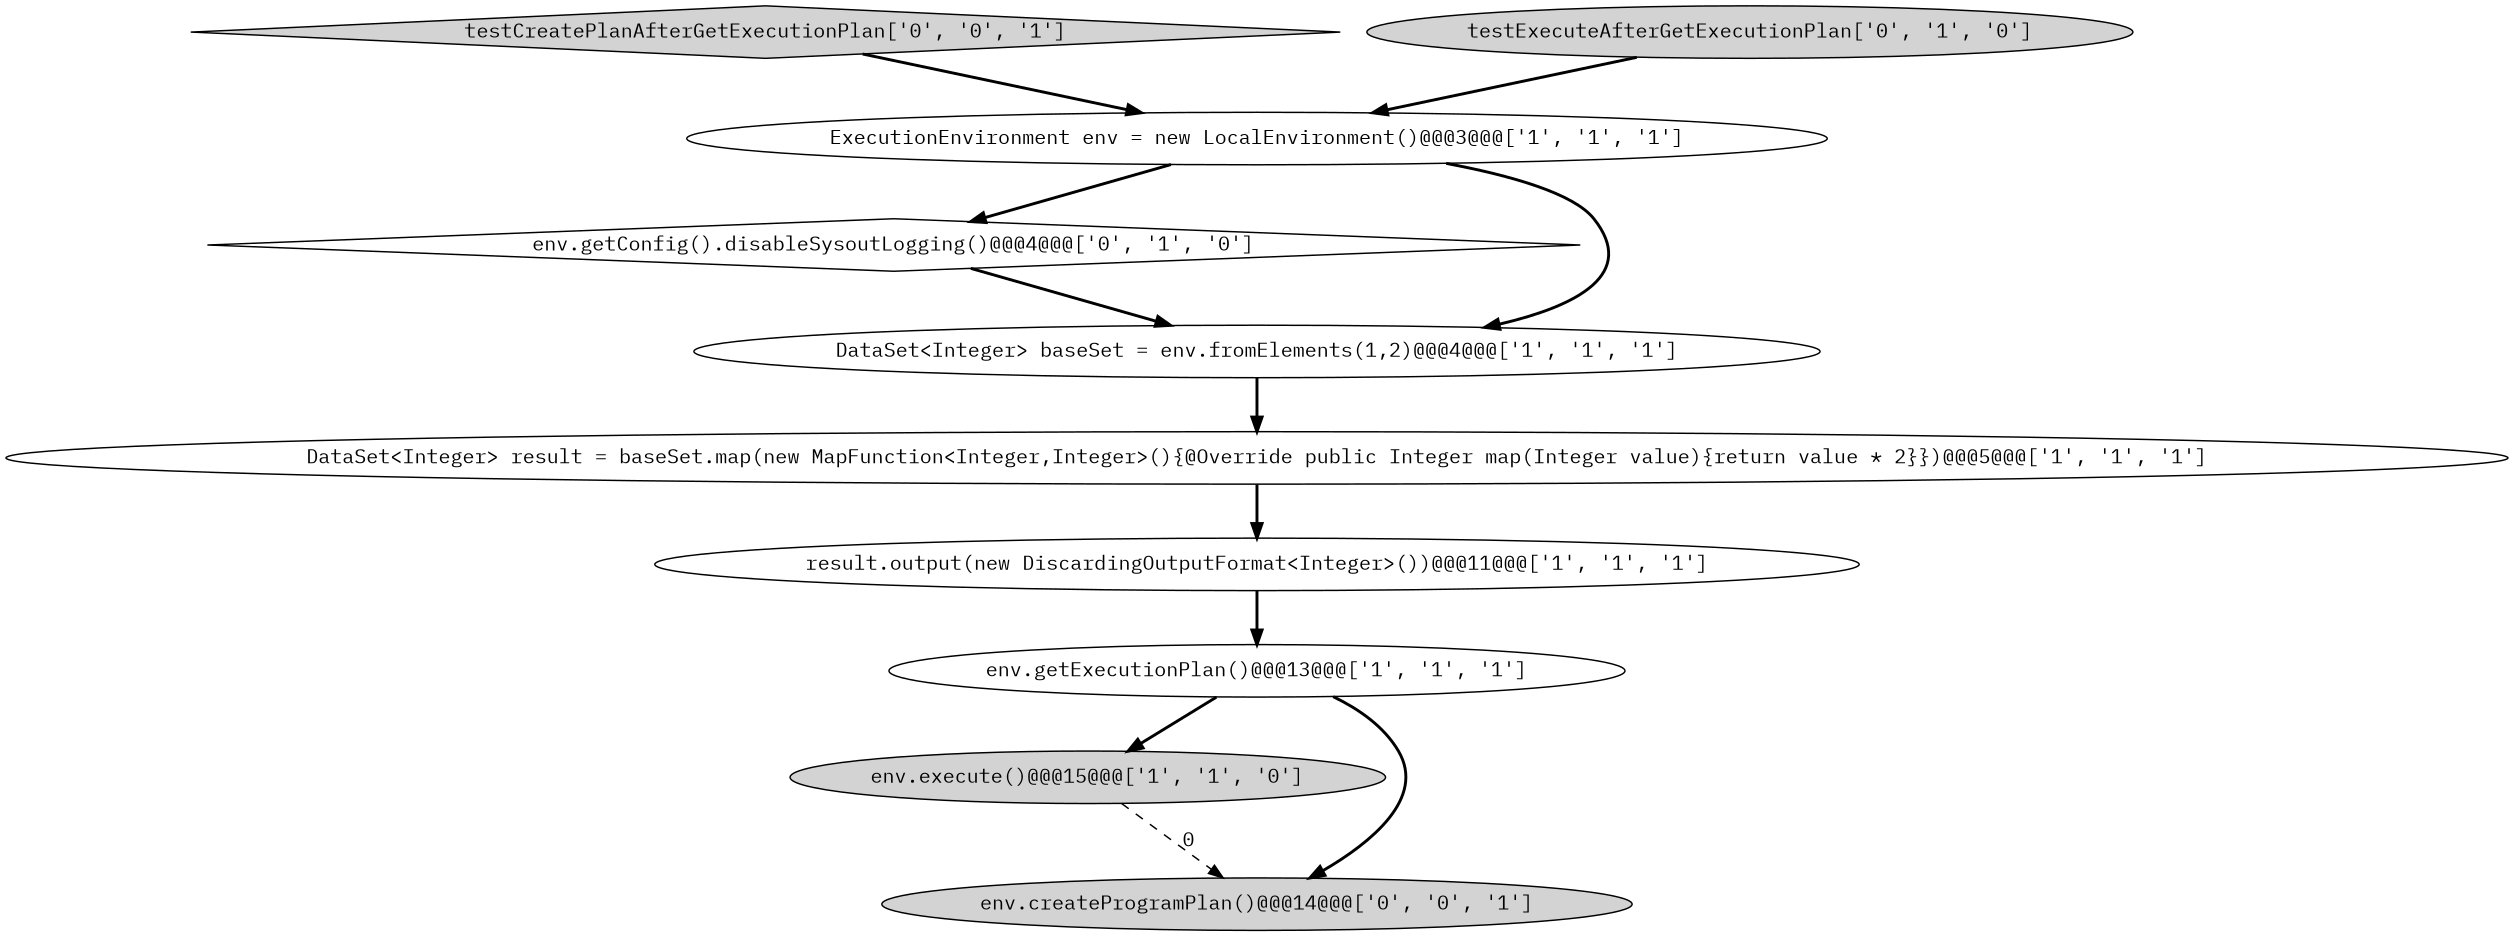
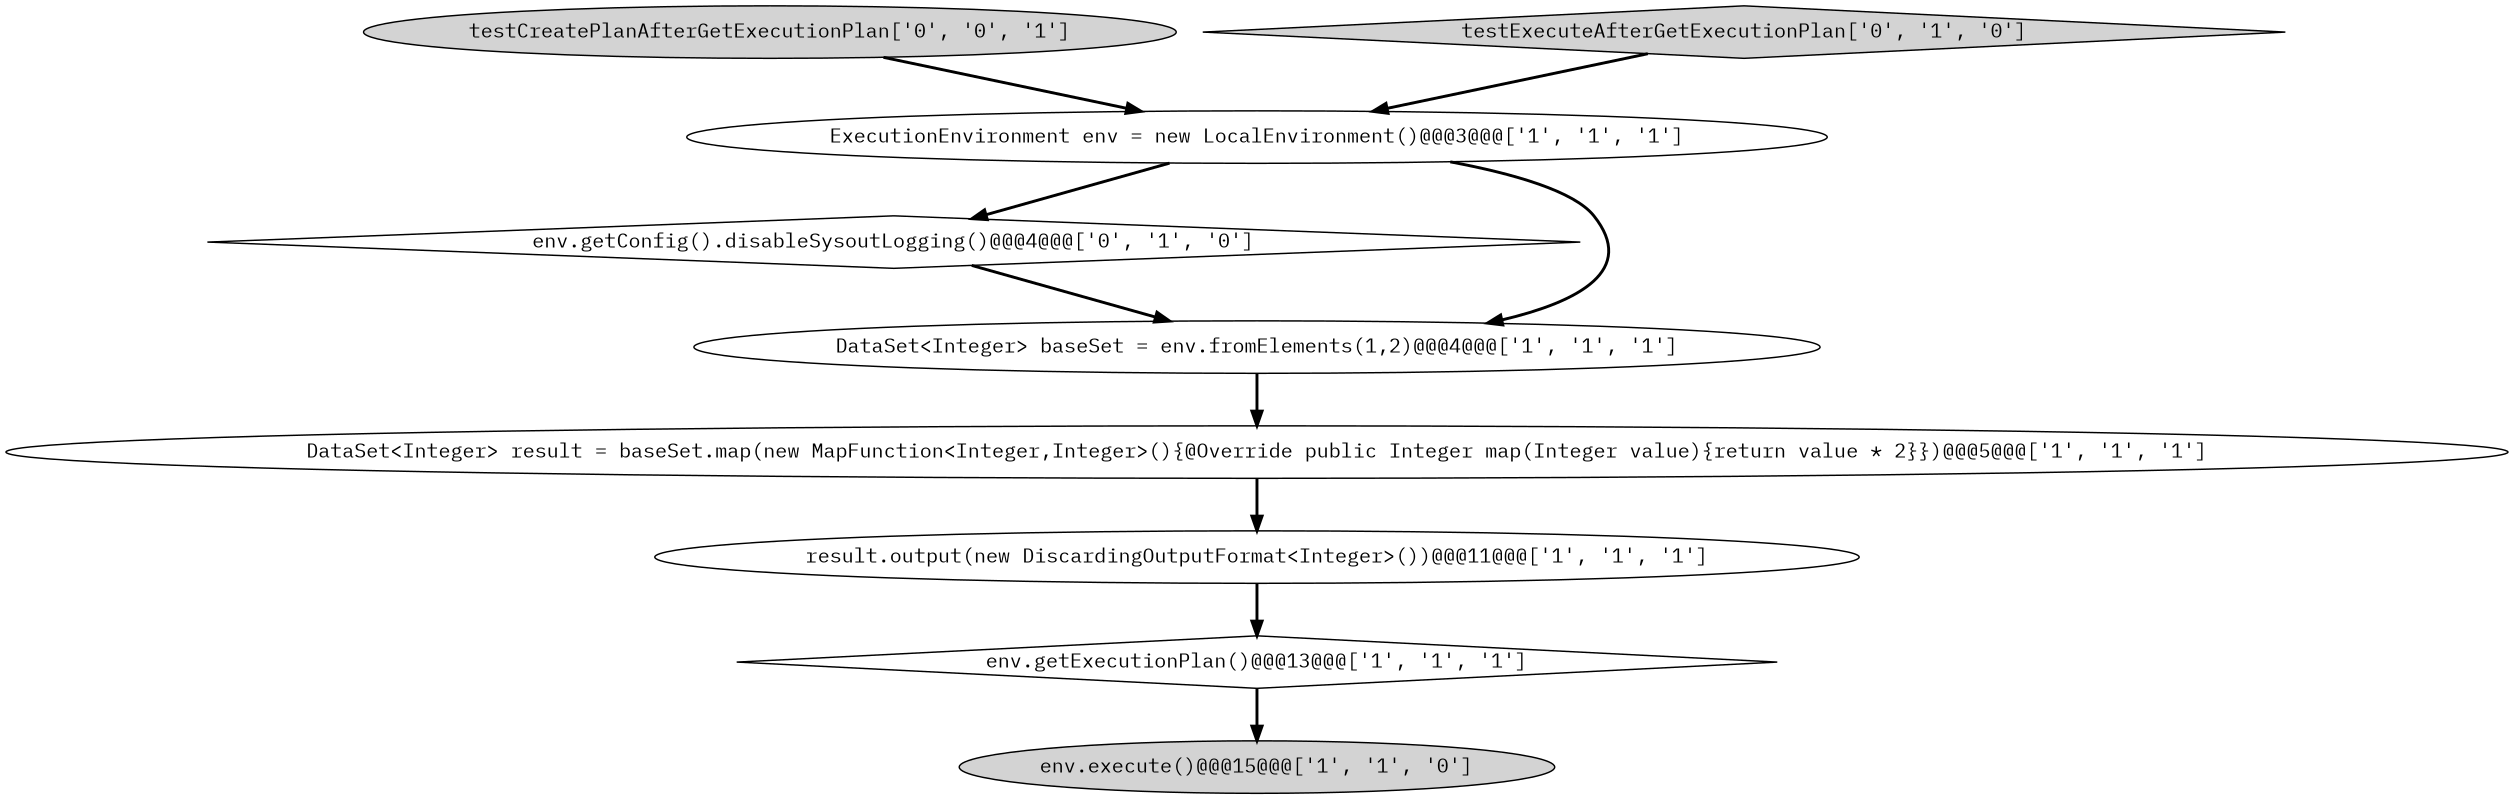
(766, 32) -> (770, 32)
(1750, 32) -> (1744, 32)
(1257, 671) -> (1257, 662)
(1257, 904) -> none
